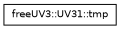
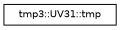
(60, 15) -> (60, 15)
